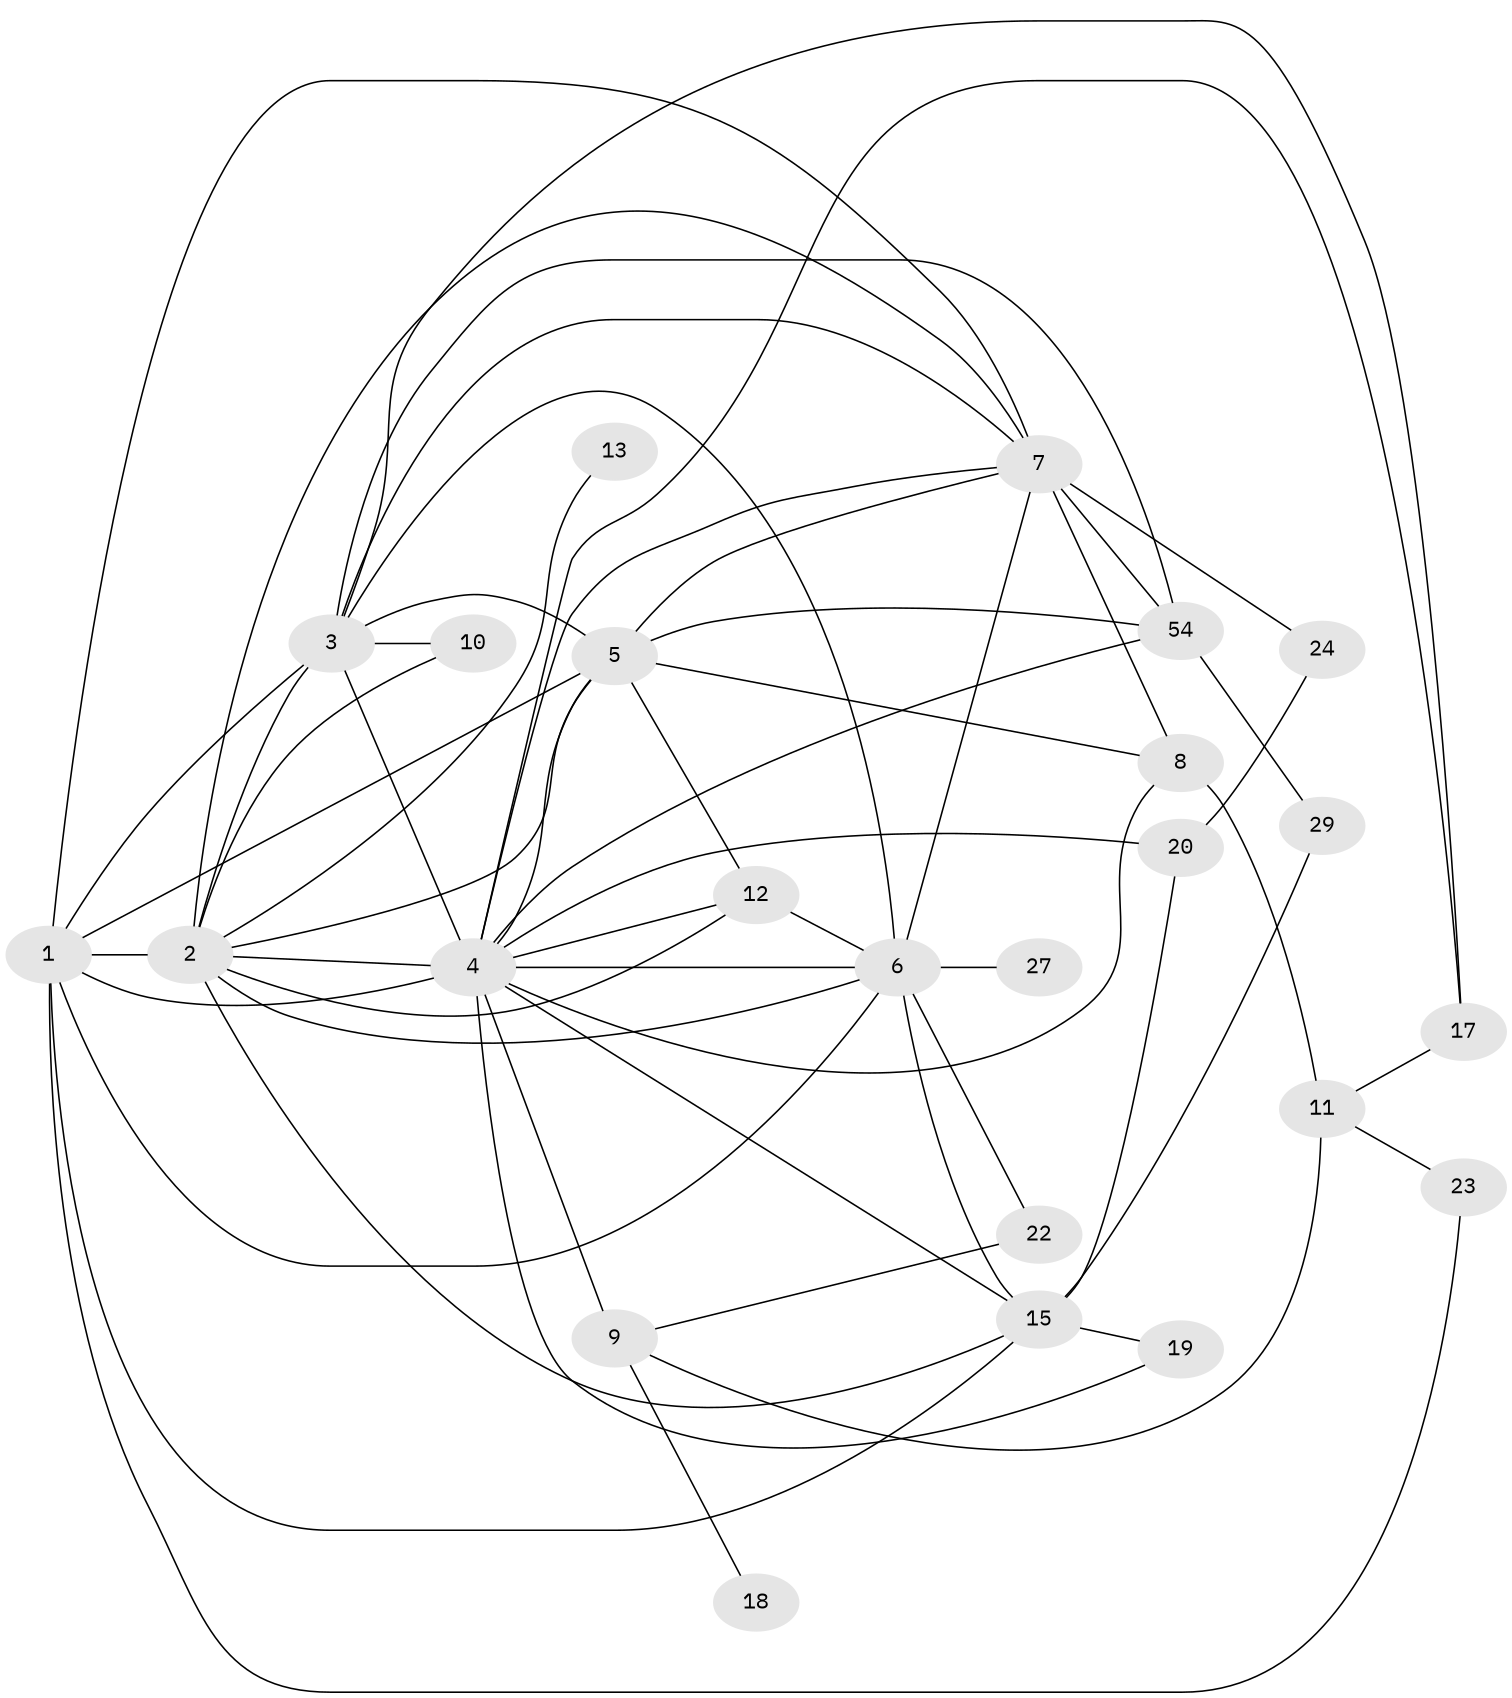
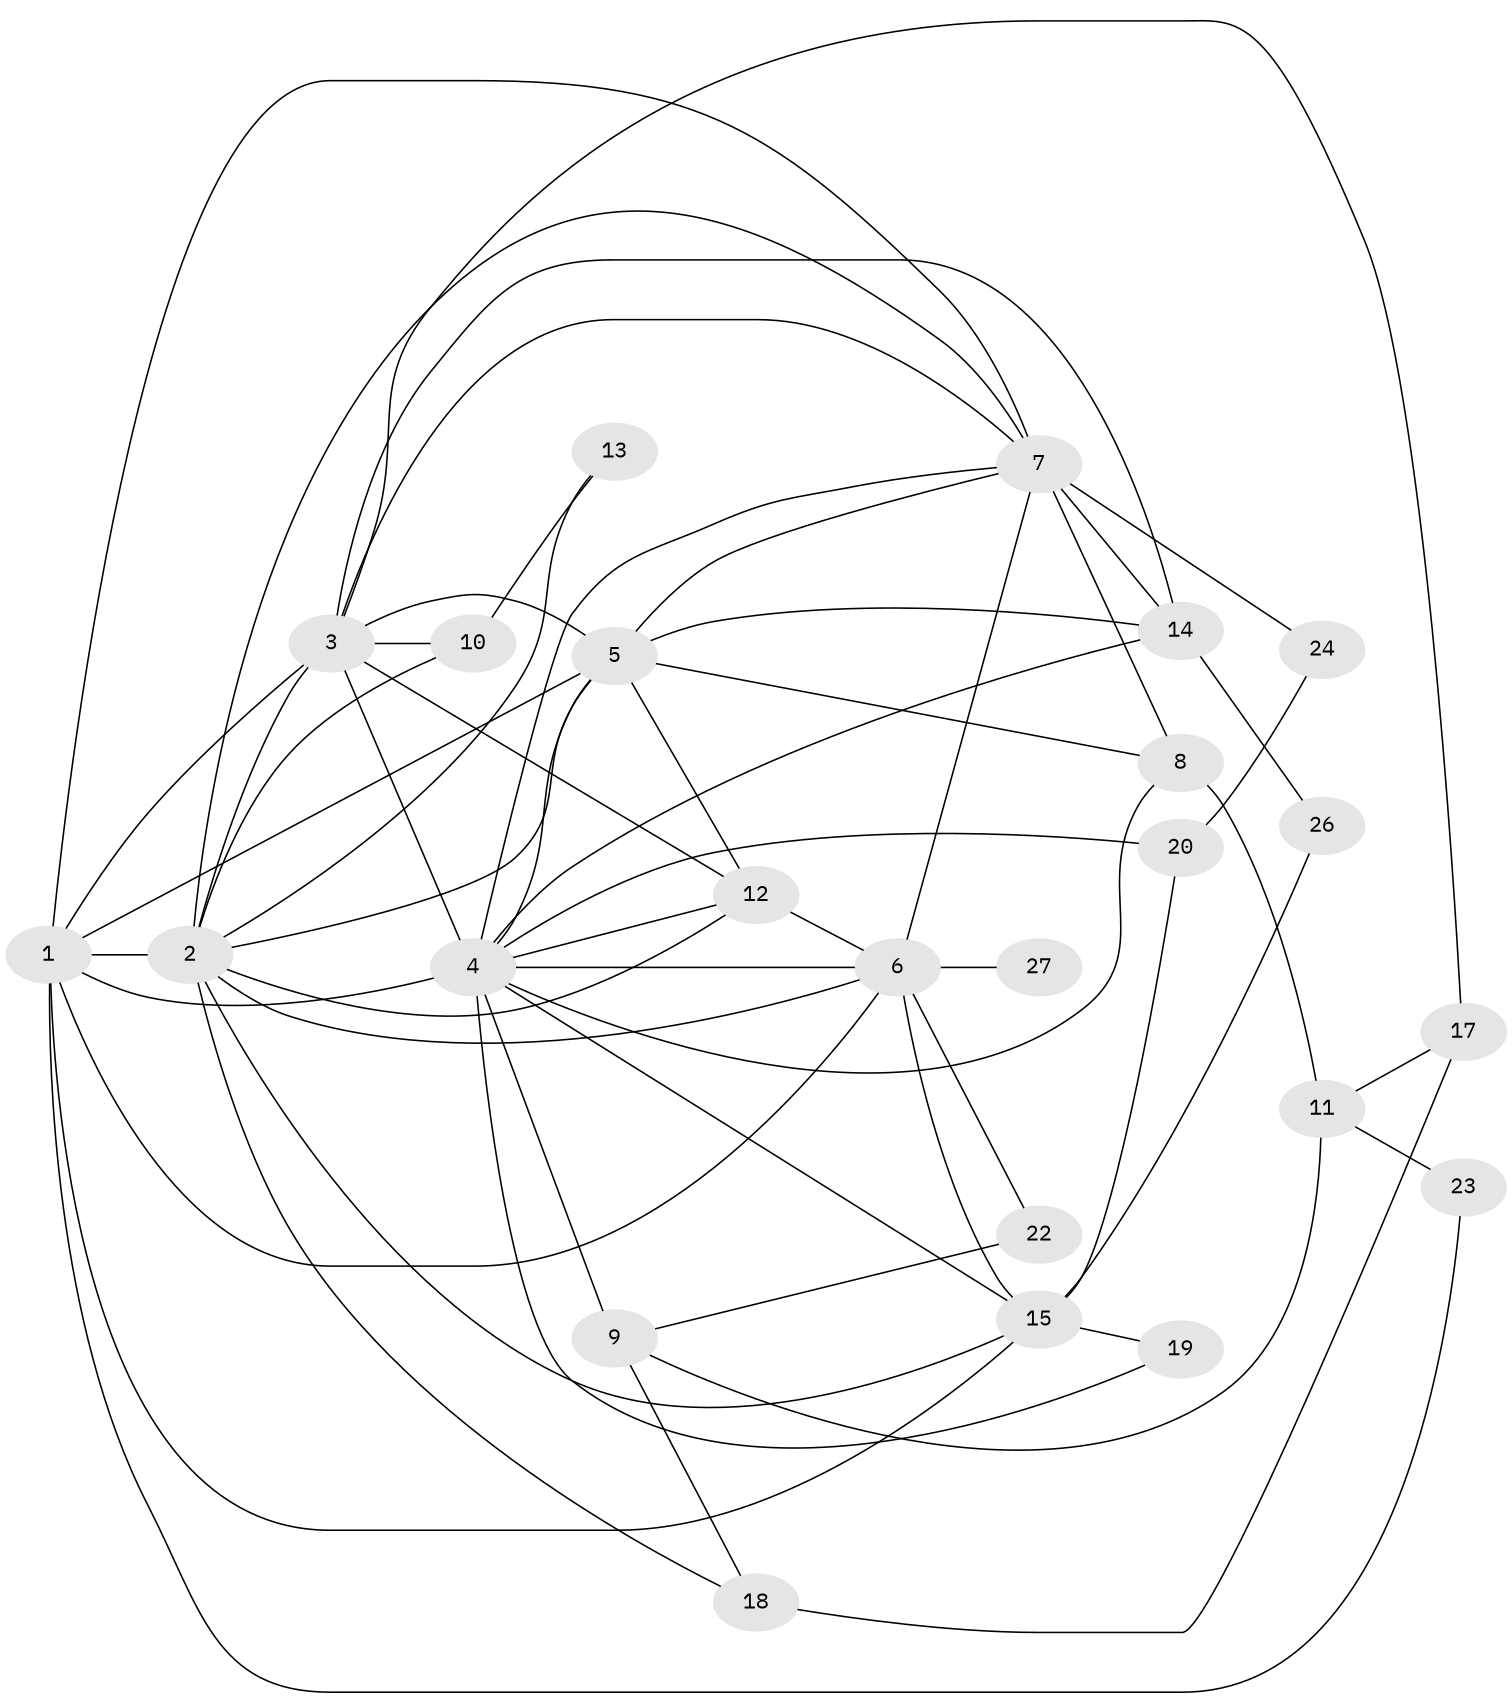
(1063, 81) -> (1247, 1527)
(727, 471) -> (535, 764)
none -> (541, 546)
(1181, 631) -> (1181, 631)
(1322, 826) -> (1322, 826)
(332, 961) -> (383, 1348)
